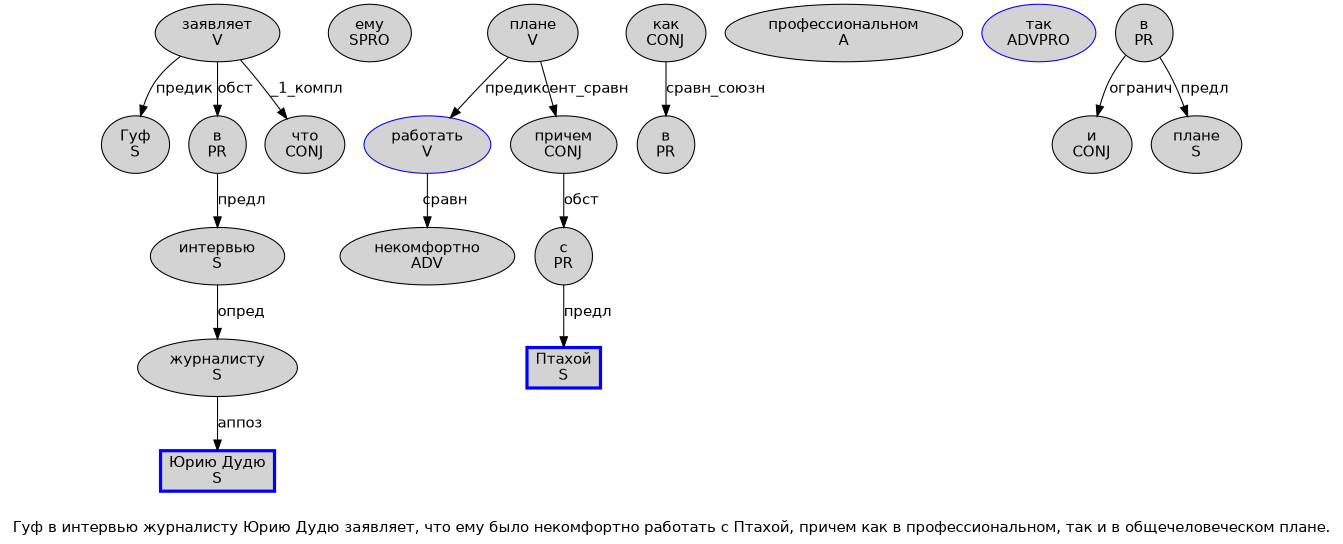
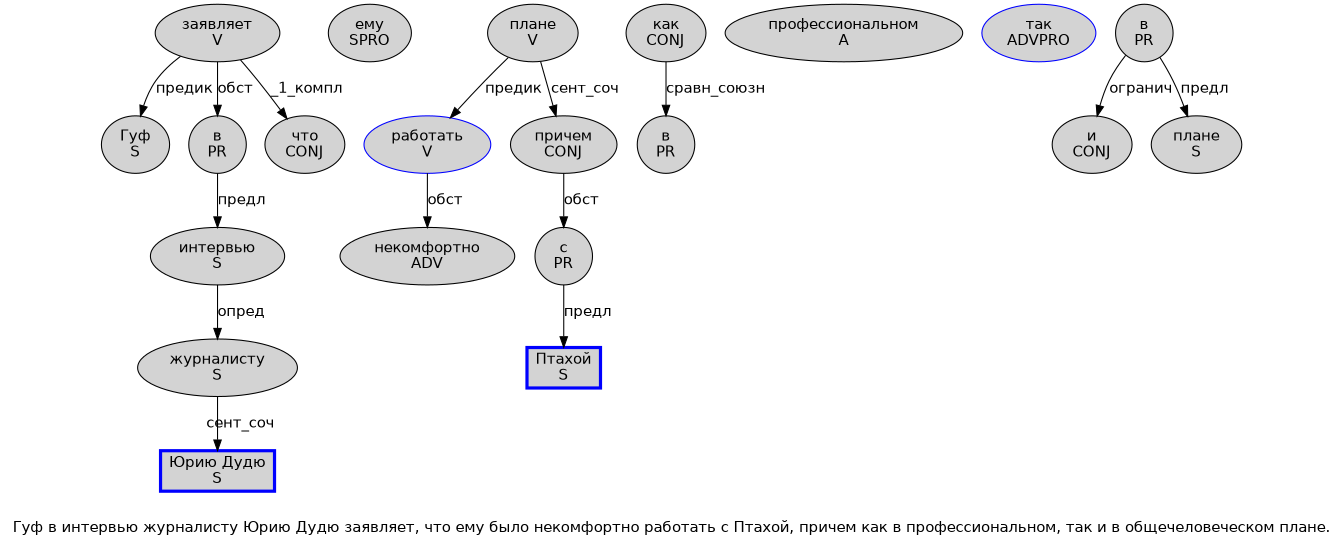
(585, 89) -> (585, 89)
(445, 200) -> (445, 200)
(240, 424) -> (240, 424)
